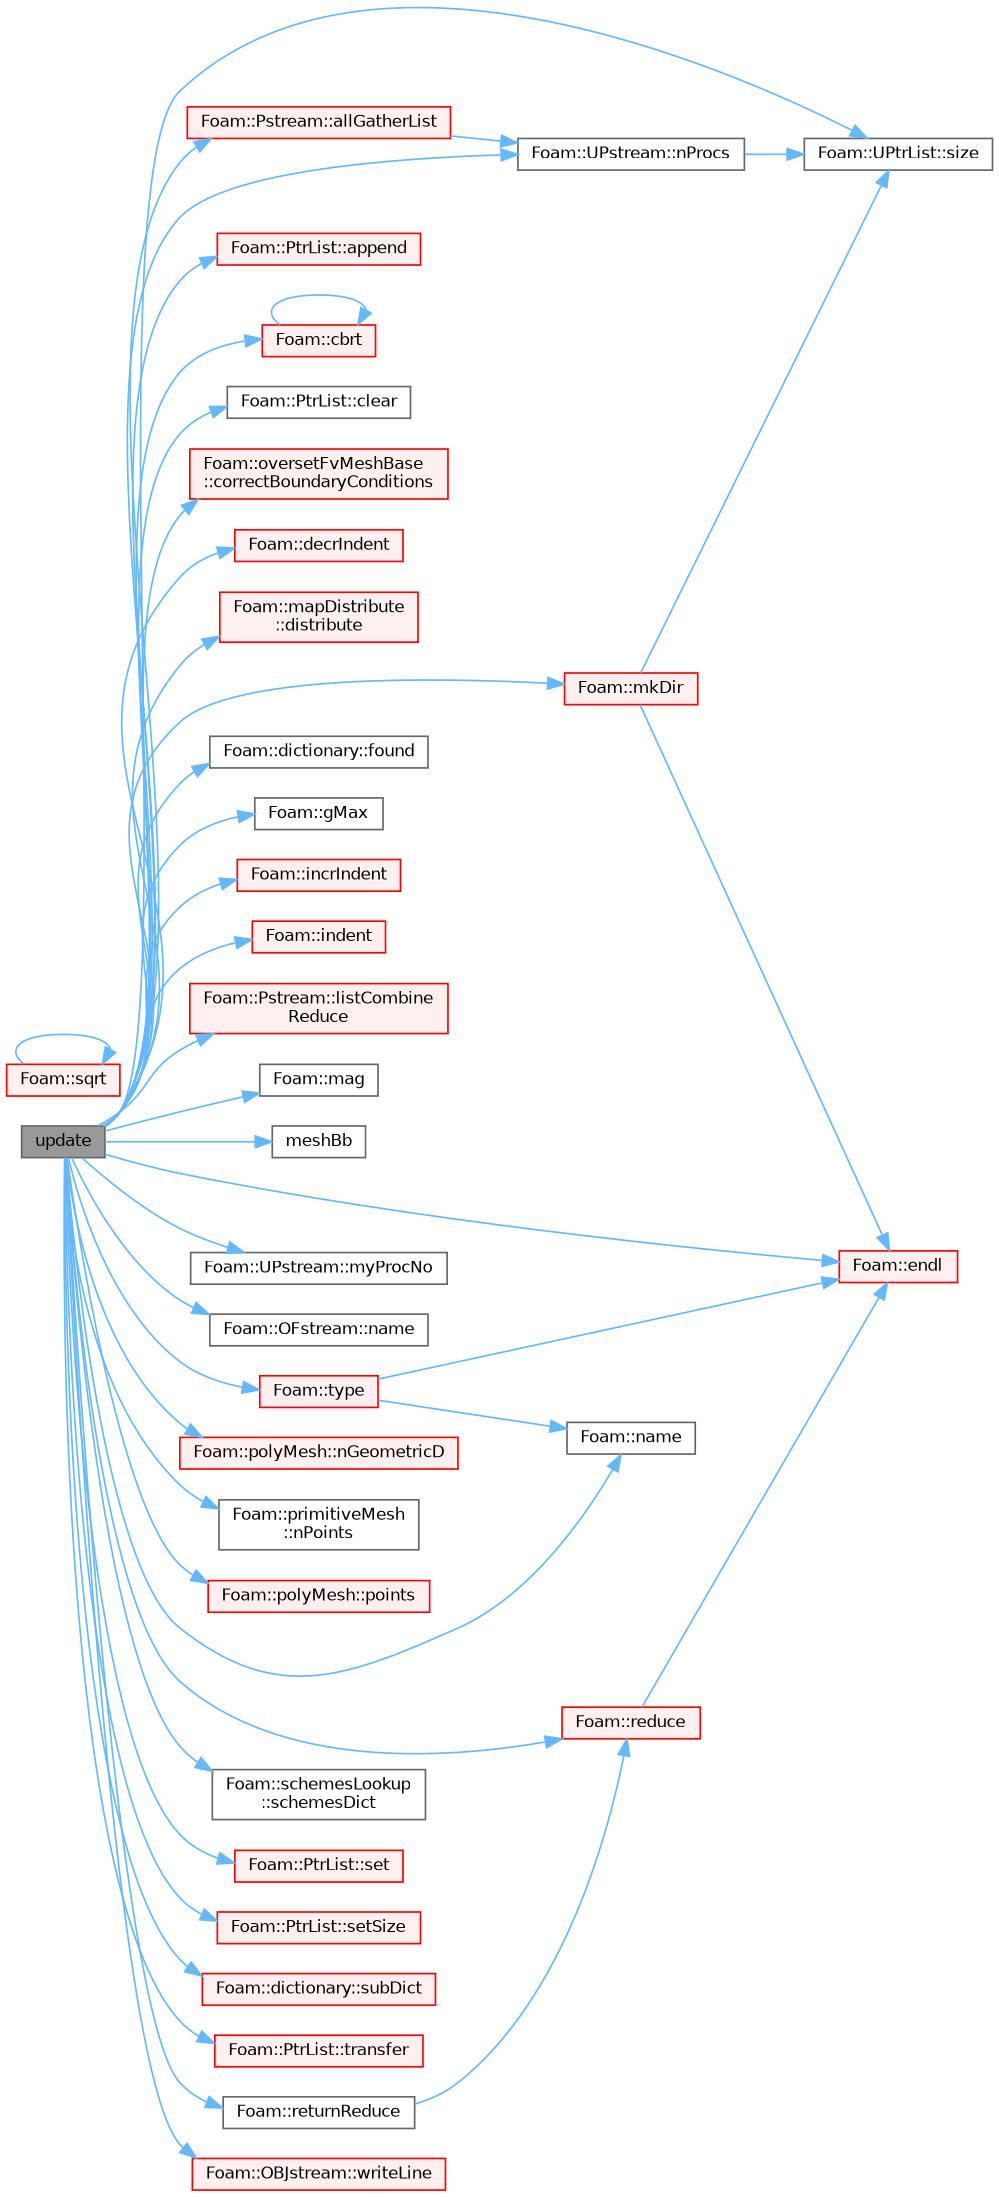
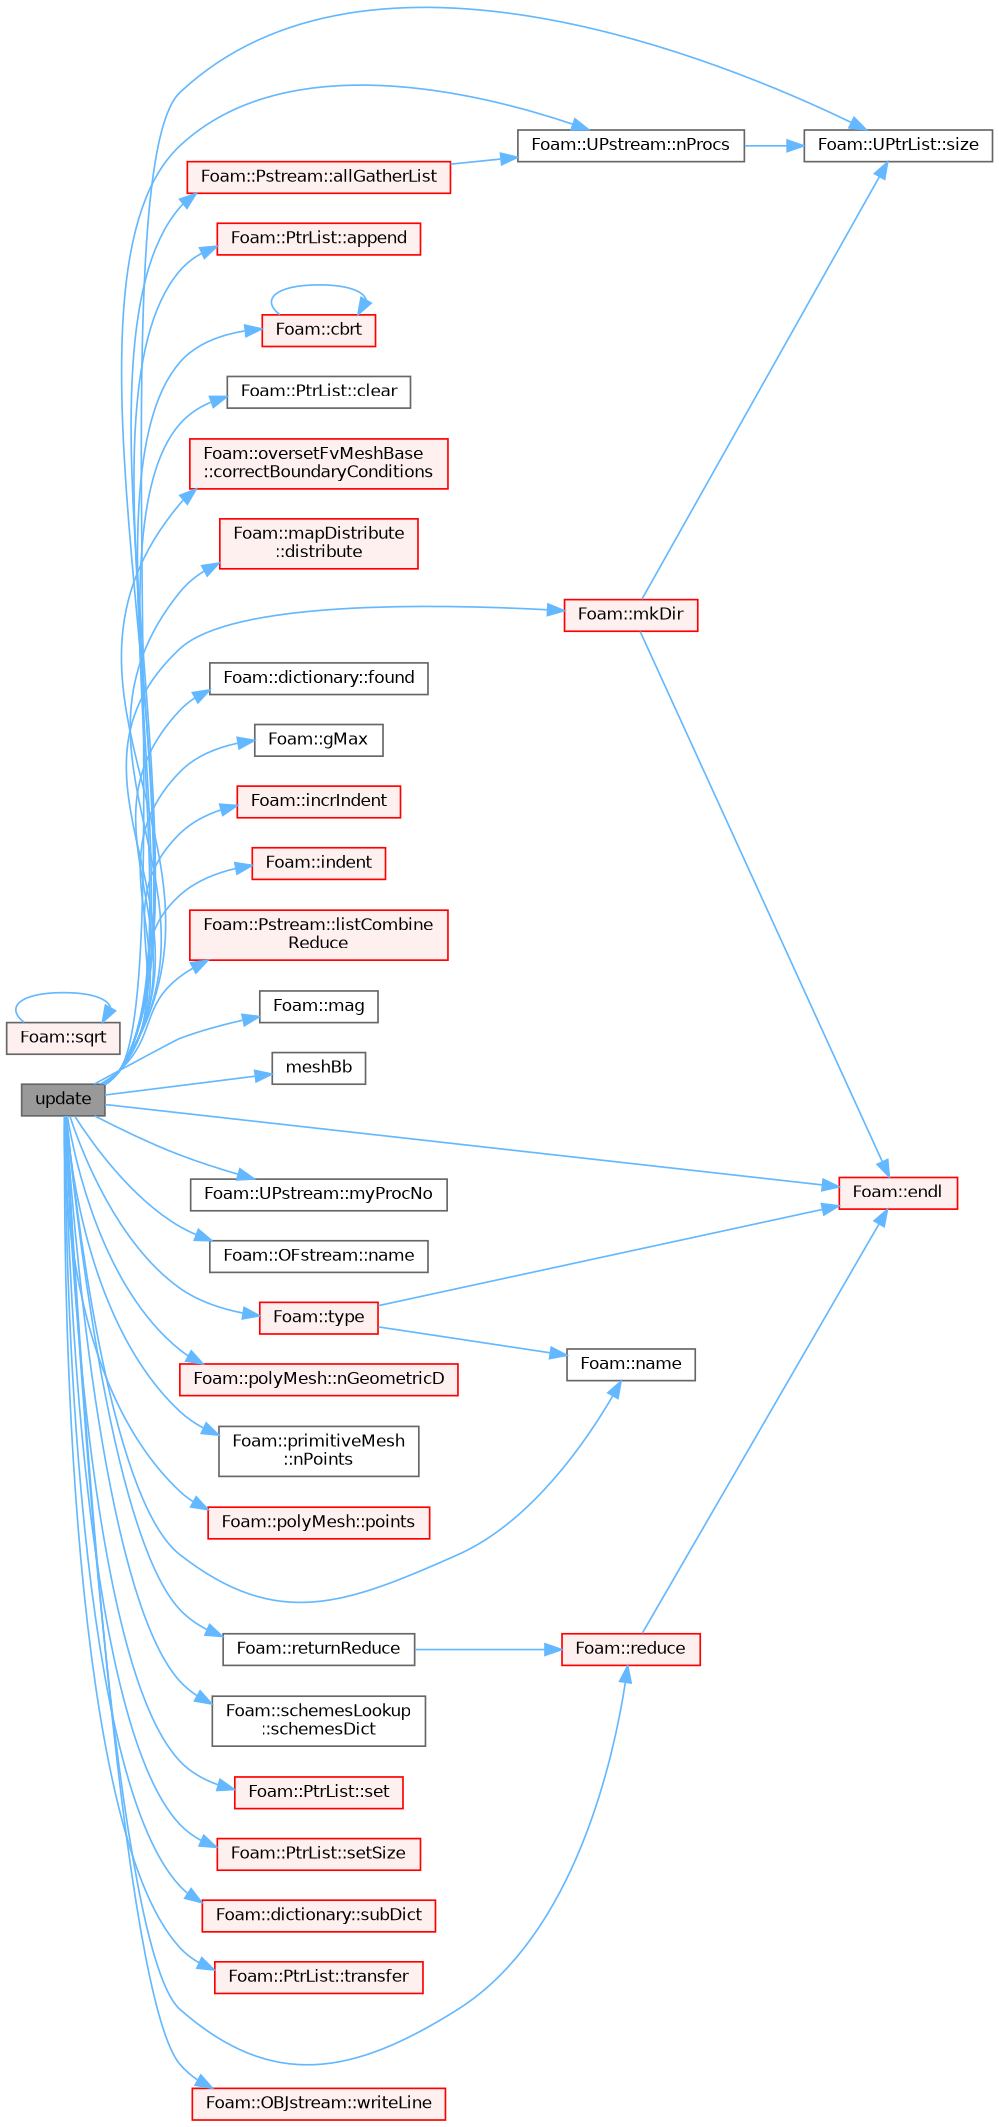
(319, 546) -> none
(63, 1080) -> (63, 1038)
